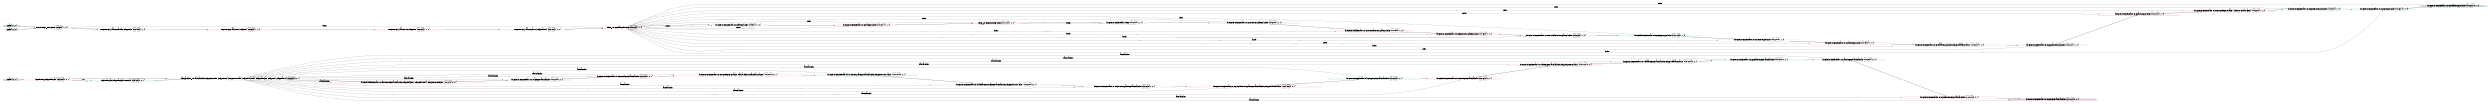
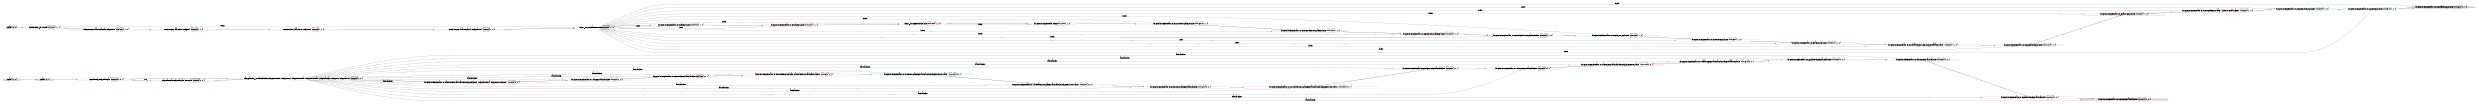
(28, 27) -> (28, 80)
